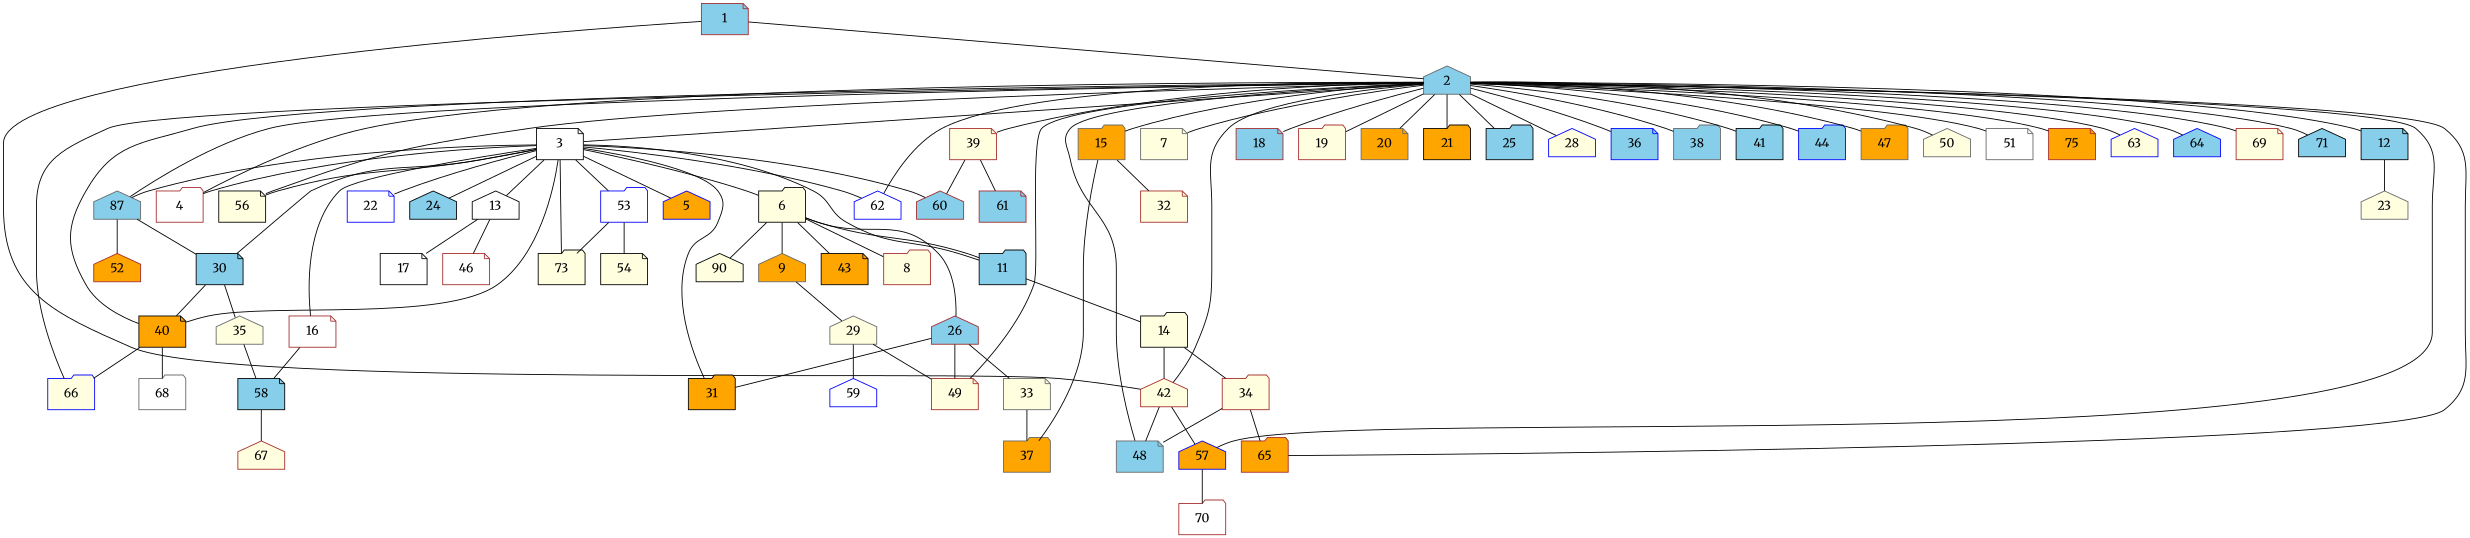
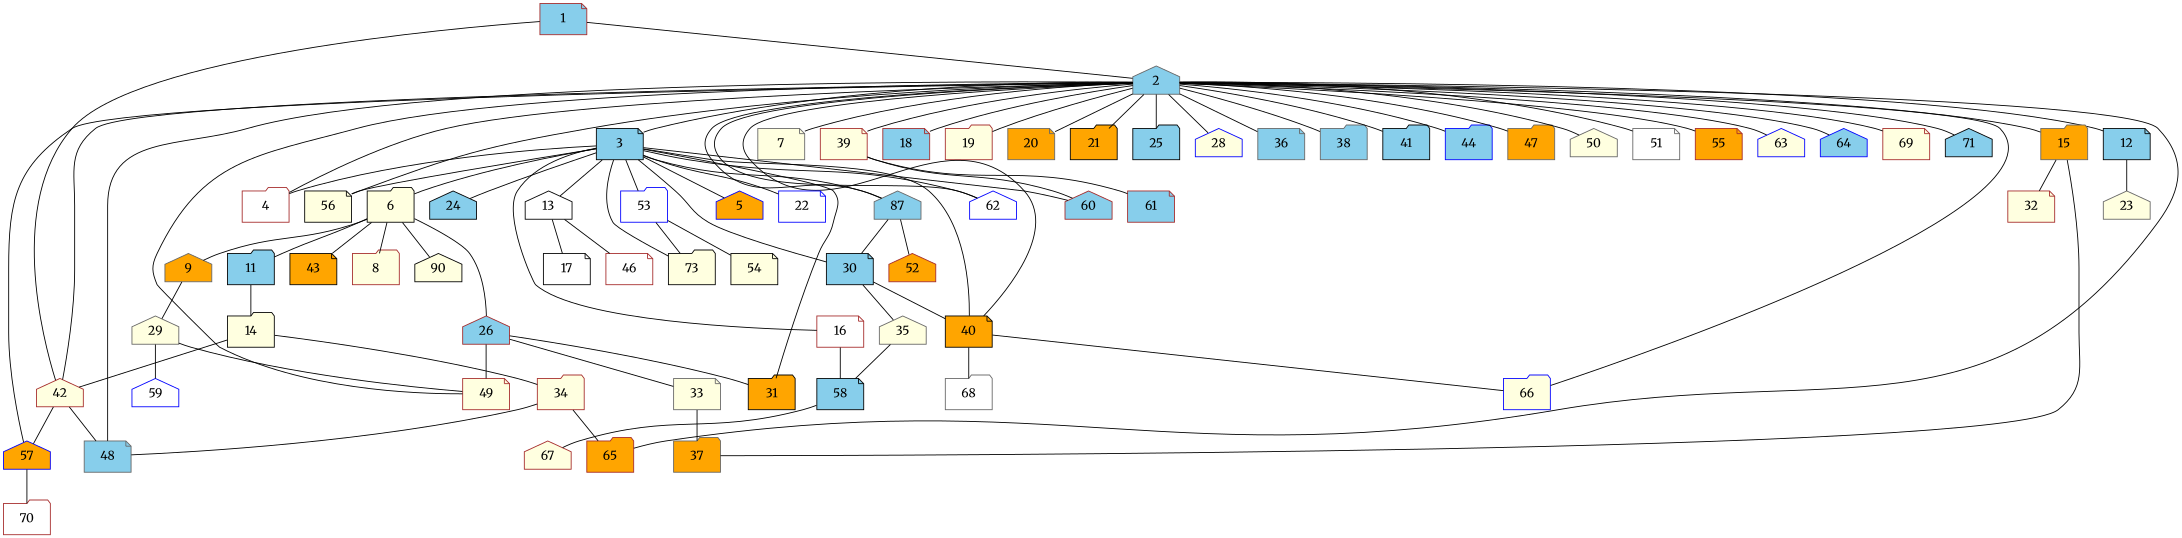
(560, 144) -> (620, 144)
(1635, 144) -> (1281, 144)
(2072, 144) -> (1719, 144)
(809, 189) -> none
